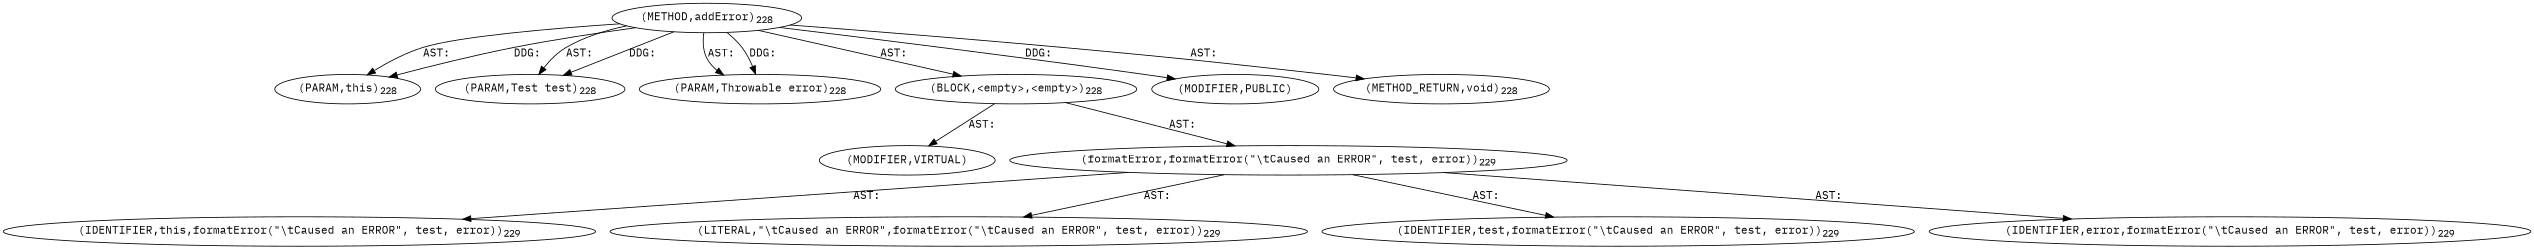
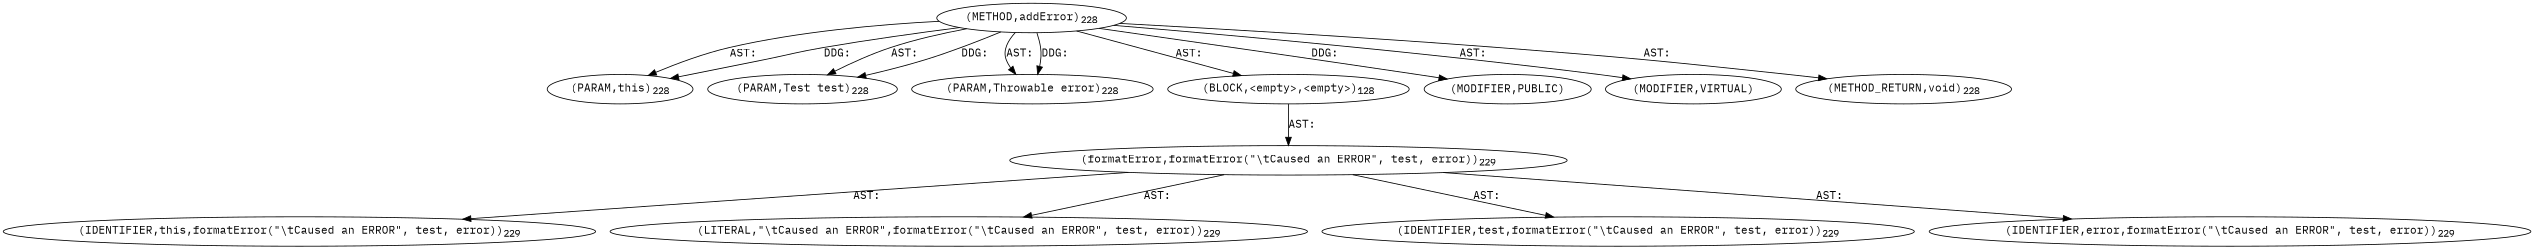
(1094, 88) -> (1366, 88)
(965, 123) -> (1368, 49)
